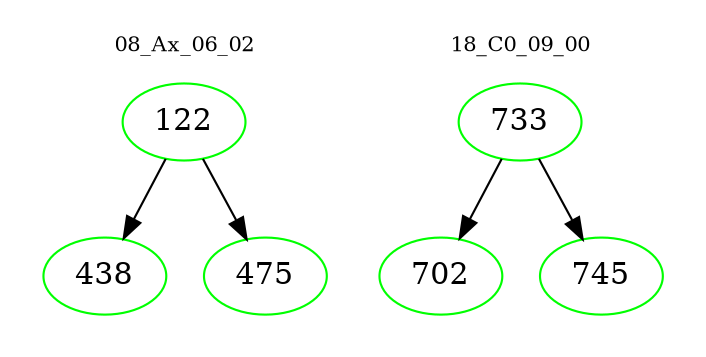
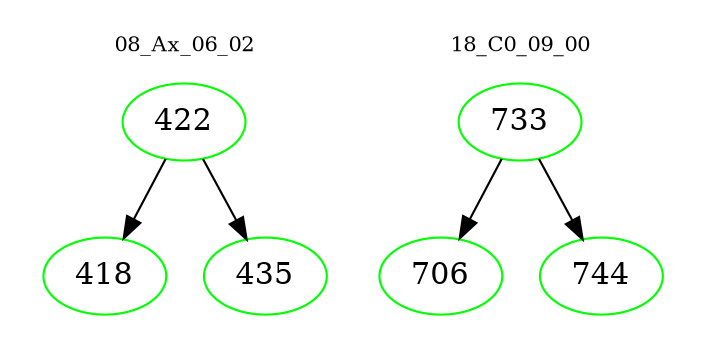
(184, 122) -> (184, 122)
(105, 276) -> (105, 276)
(265, 276) -> (265, 276)
(441, 276) -> (441, 276)
(601, 276) -> (601, 276)
